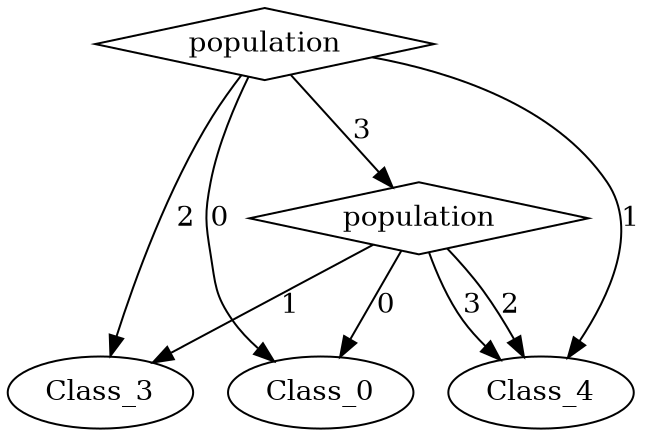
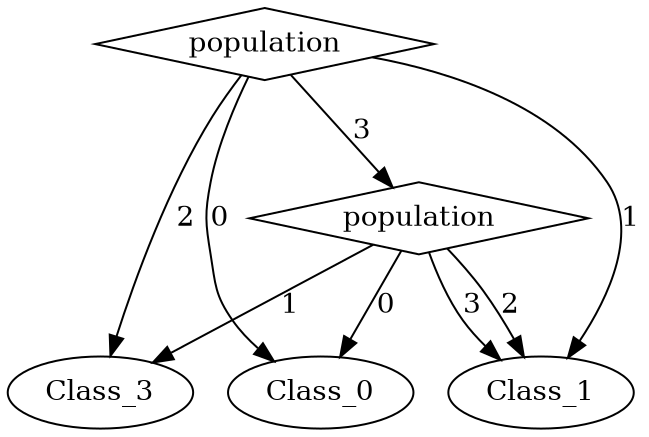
(541, 393) -> (541, 393)
